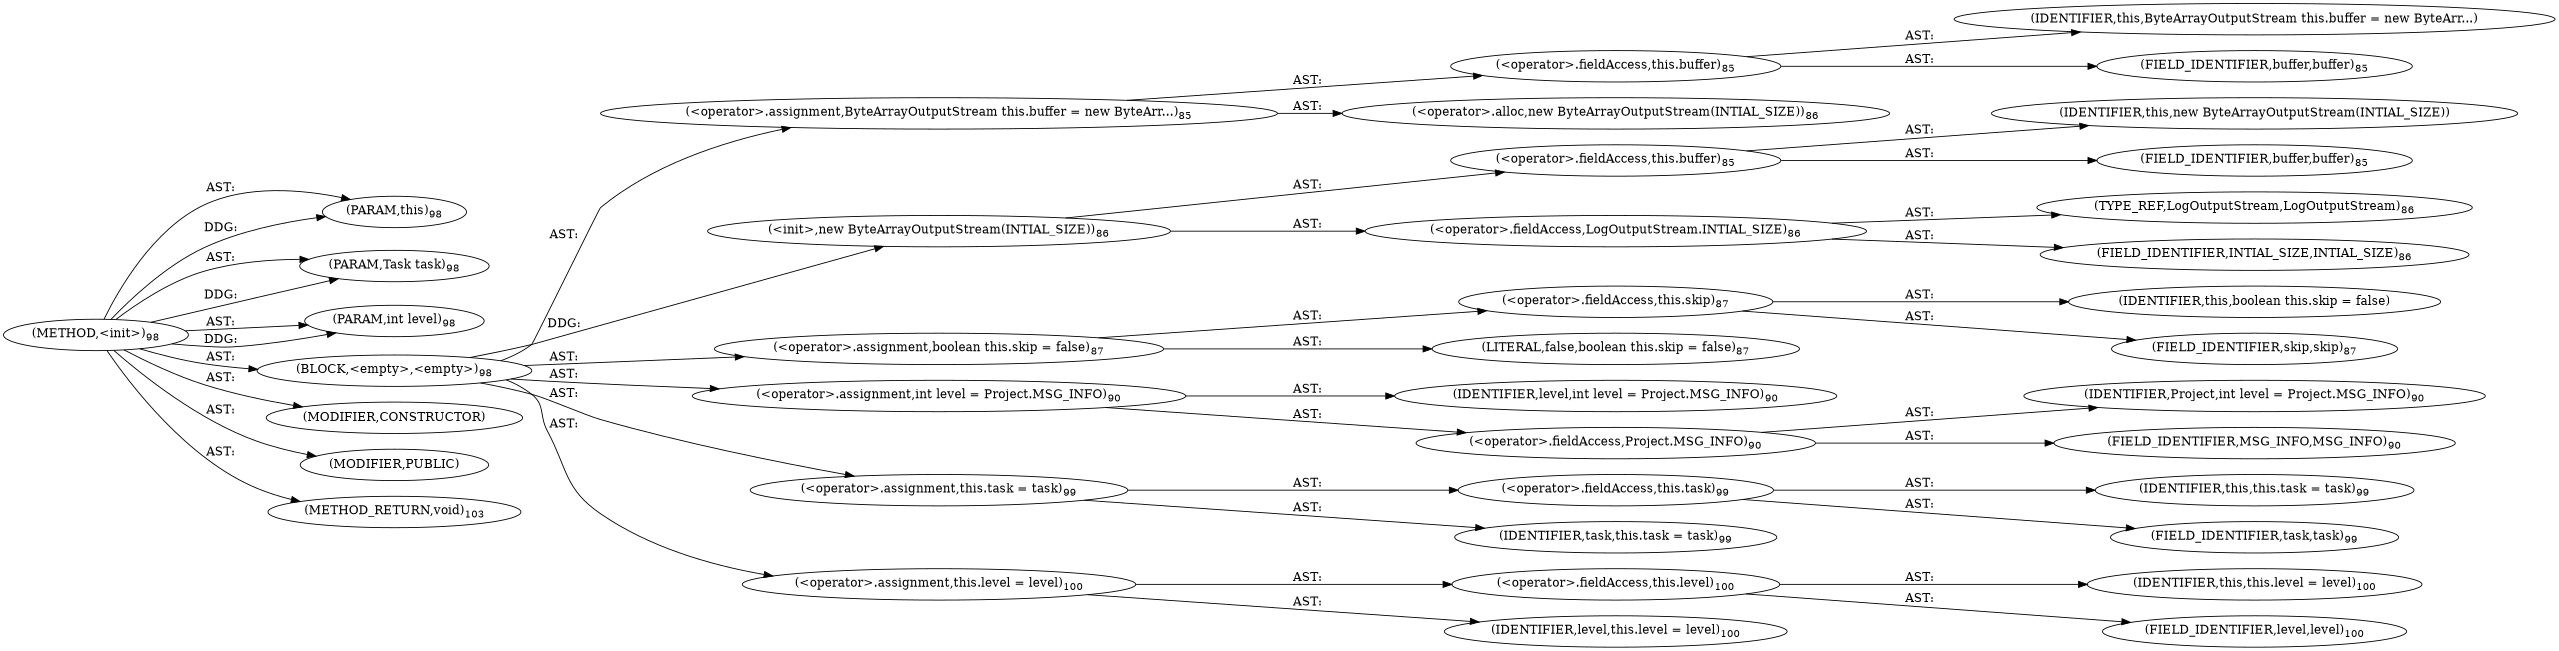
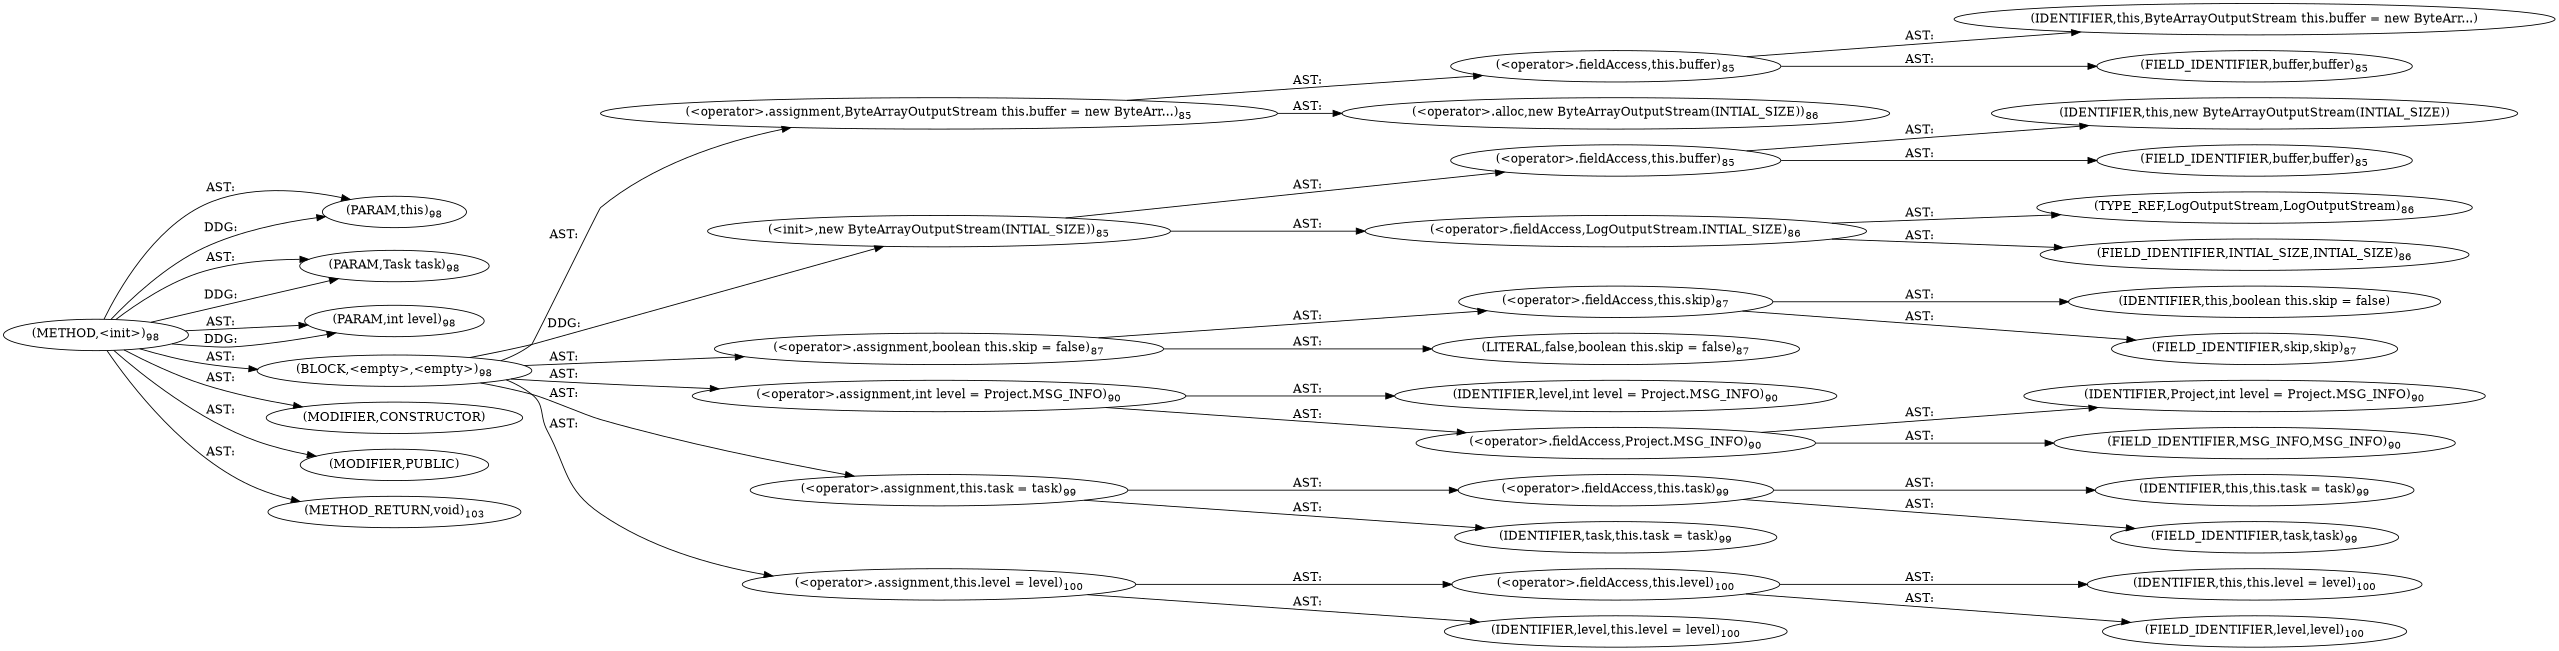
(1103, 230) -> (1103, 230)
